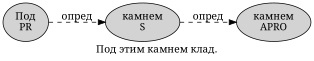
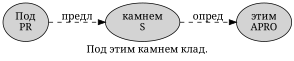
(77, 17) -> (77, 17)
(274, 22) -> (264, 22)
